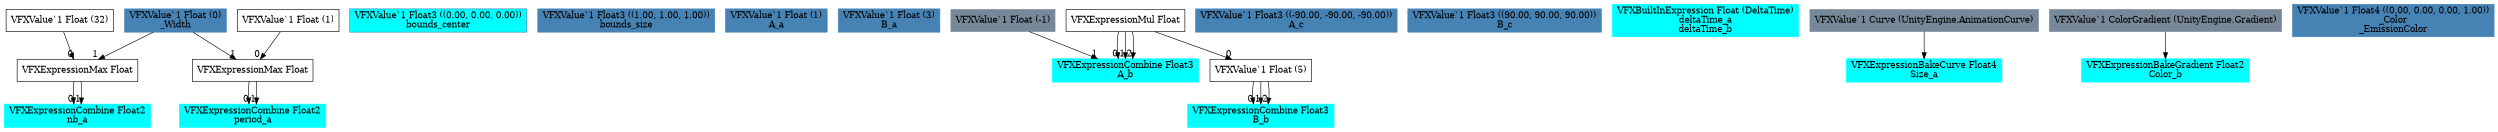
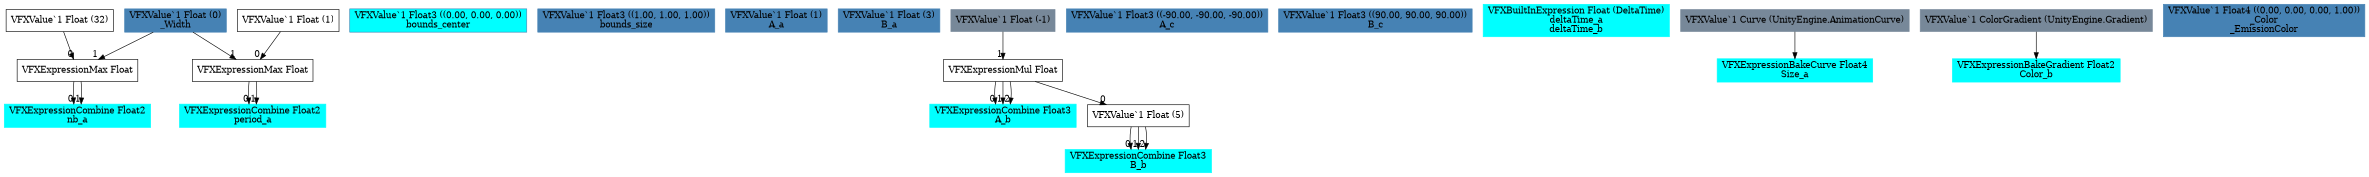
(1060, 44) -> (1003, 42)
